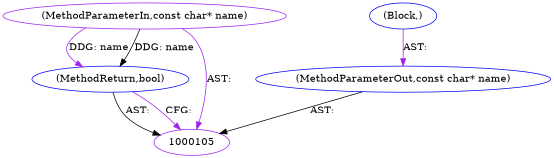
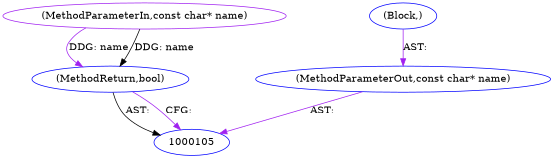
(206, 72) -> none
(295, 112) -> (295, 112)
(192, 142) -> (192, 142)
